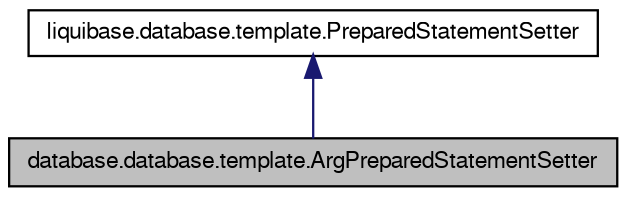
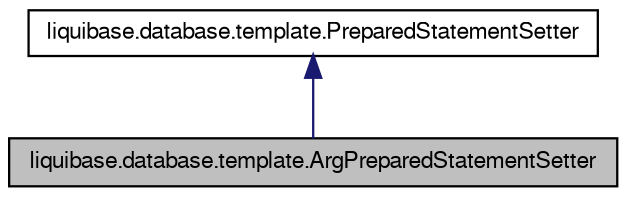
(313, 162) -> (313, 162)
